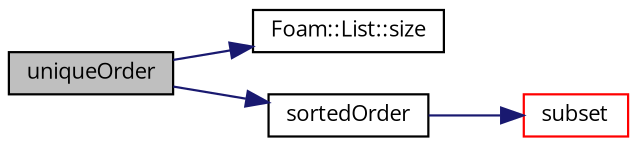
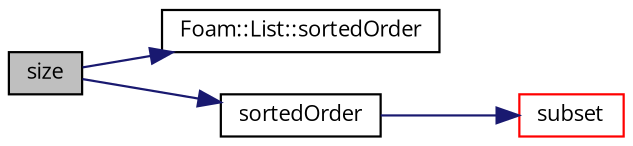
(348, 31) -> (301, 31)
(91, 73) -> (45, 73)
